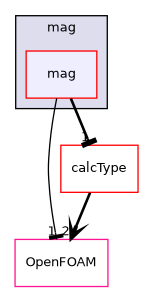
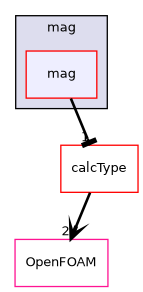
(48, 165) -> none
